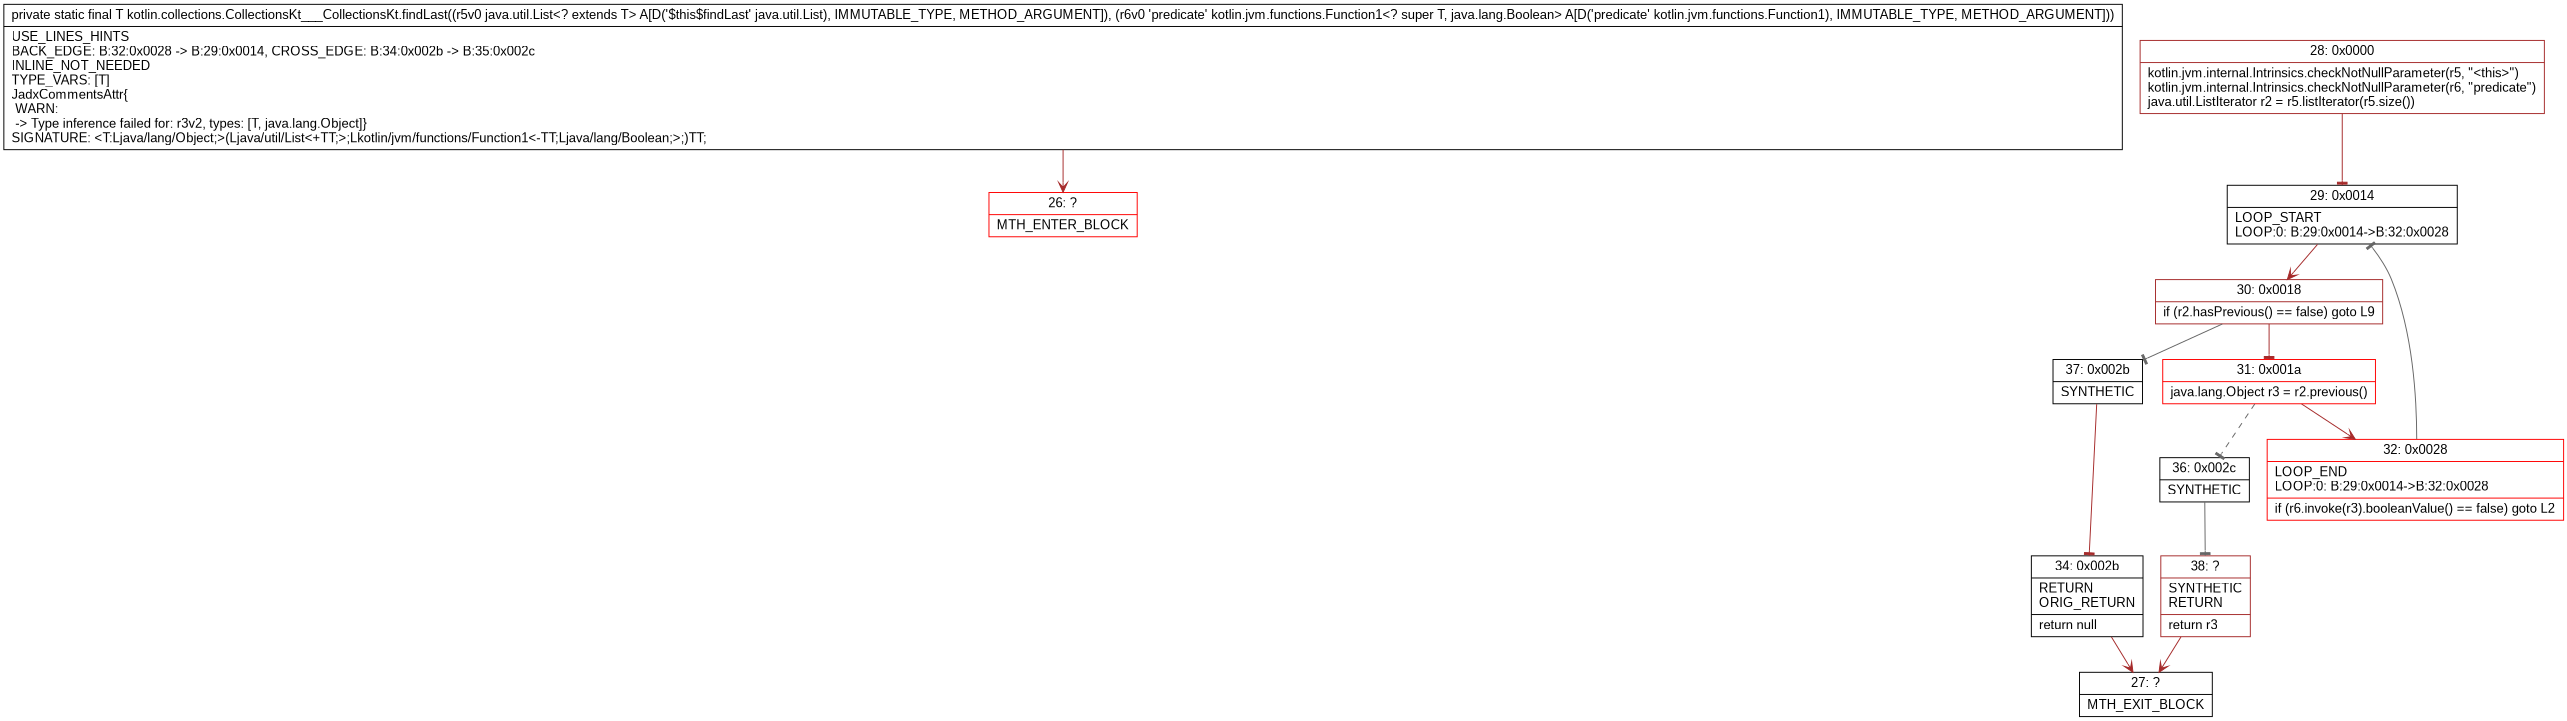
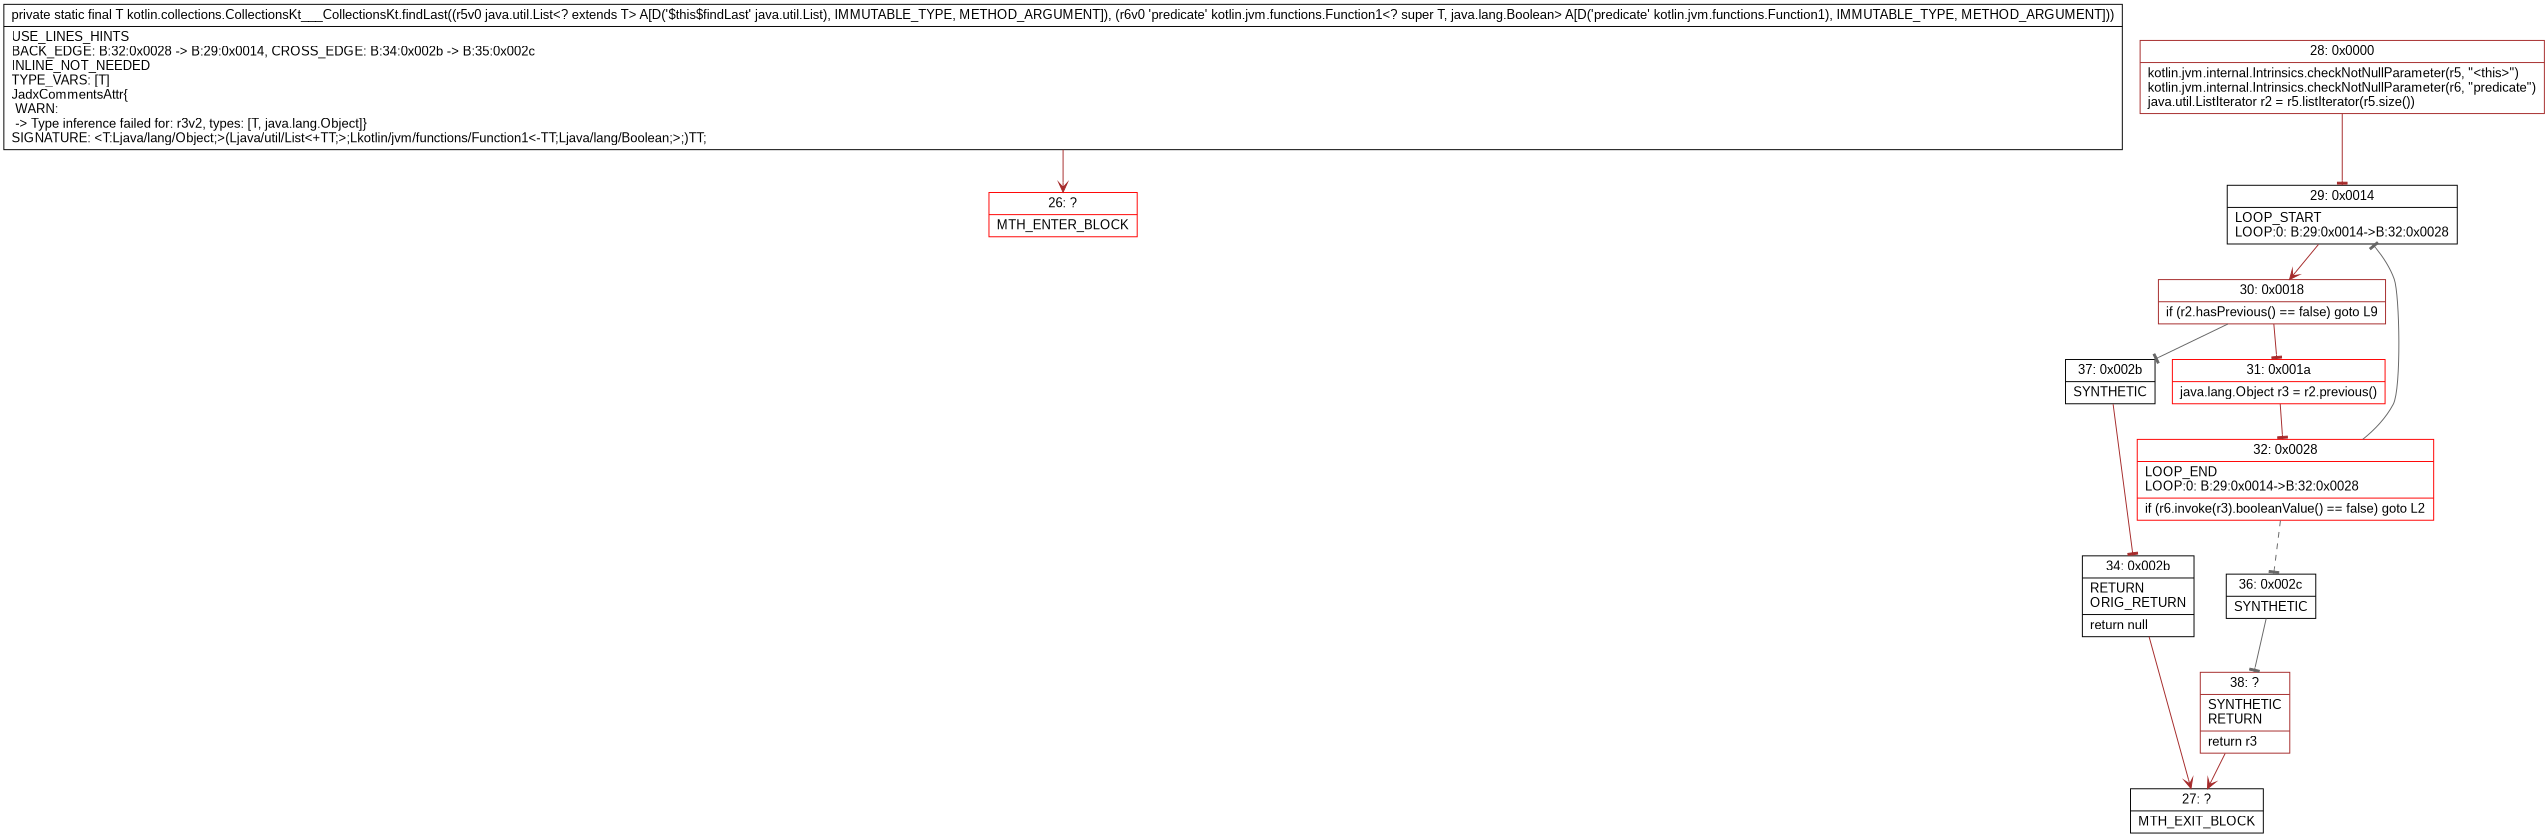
(2324, 419) -> (2281, 419)
(2238, 429) -> (2277, 545)
